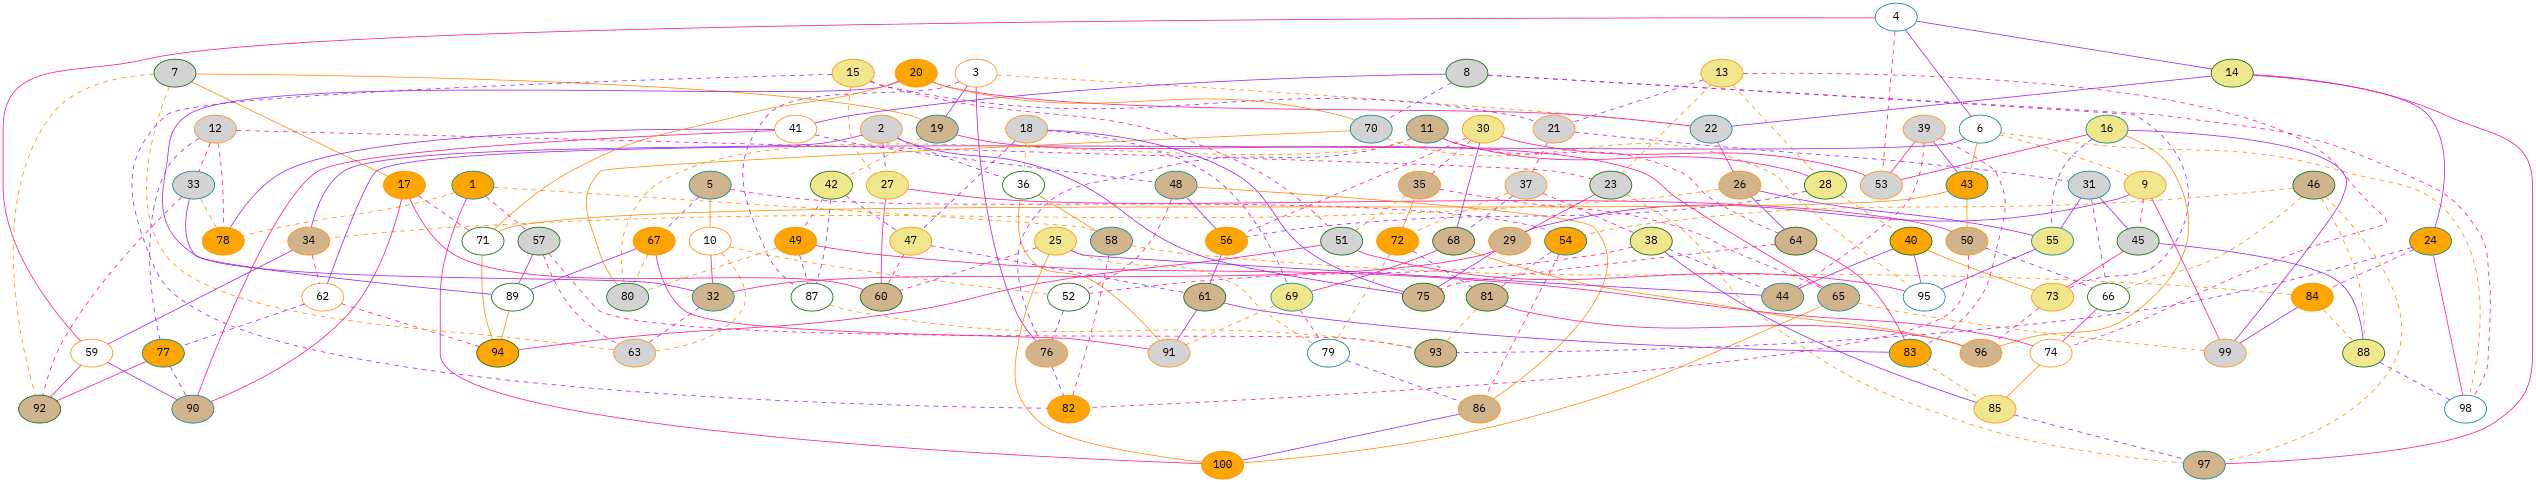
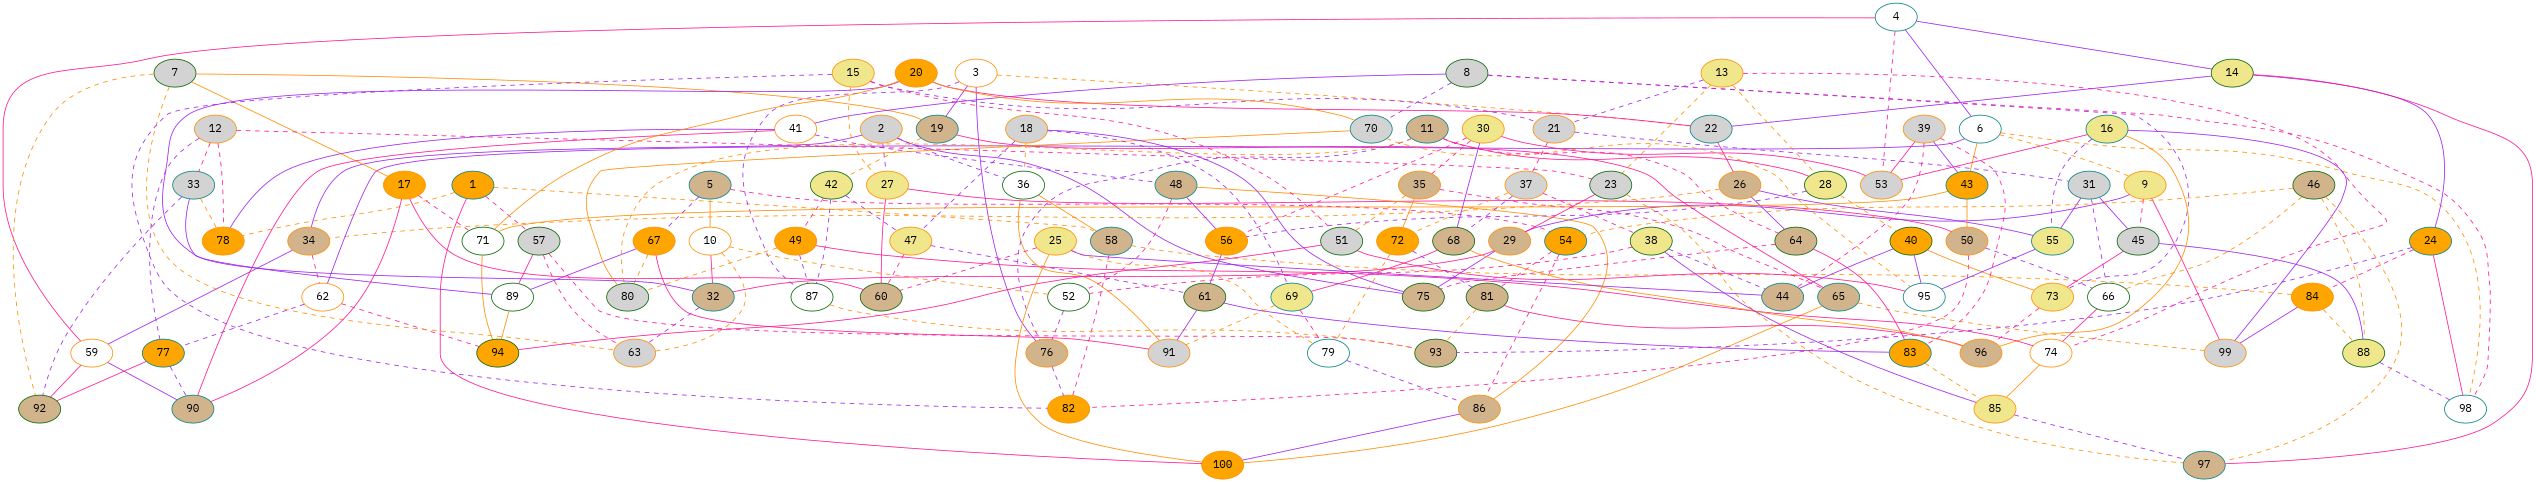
(99, 288) -> (99, 288)
